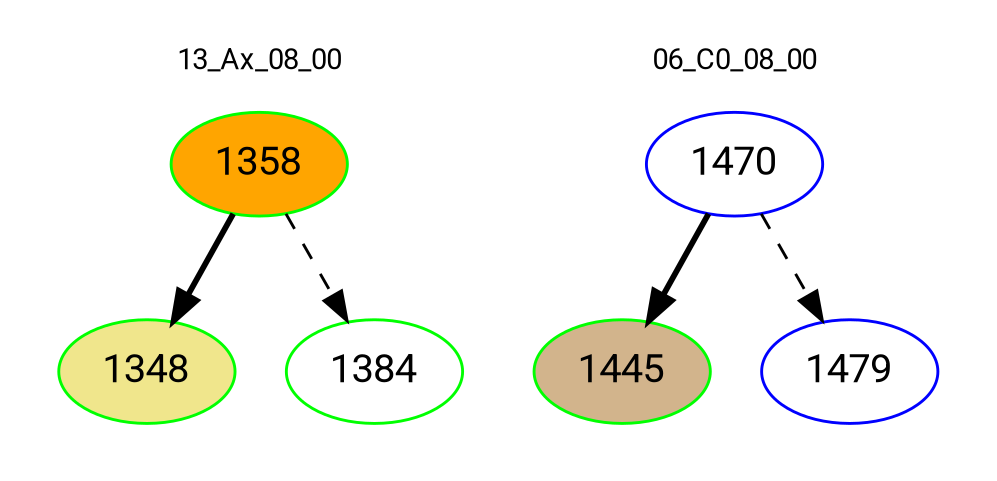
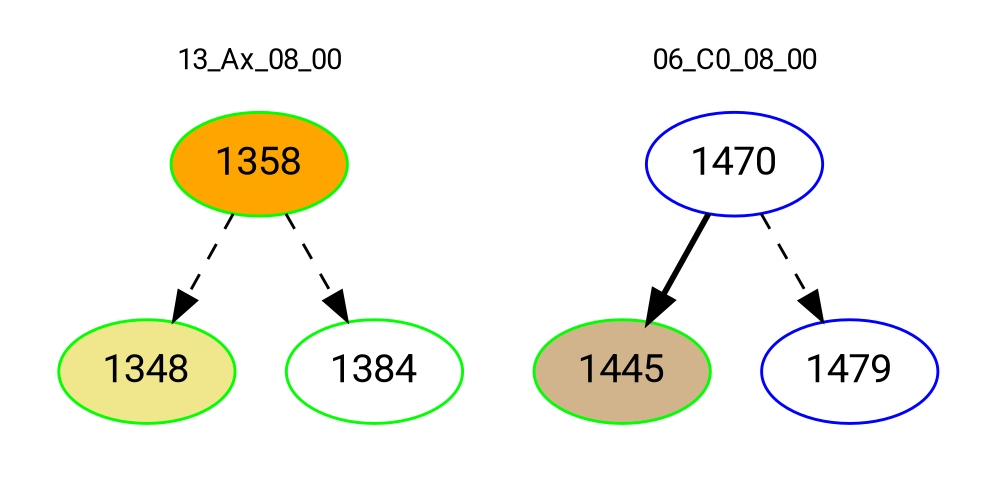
(211, 254) -> (211, 254)
